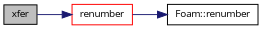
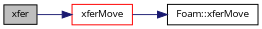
(102, 15) -> (102, 15)
(213, 15) -> (213, 15)
